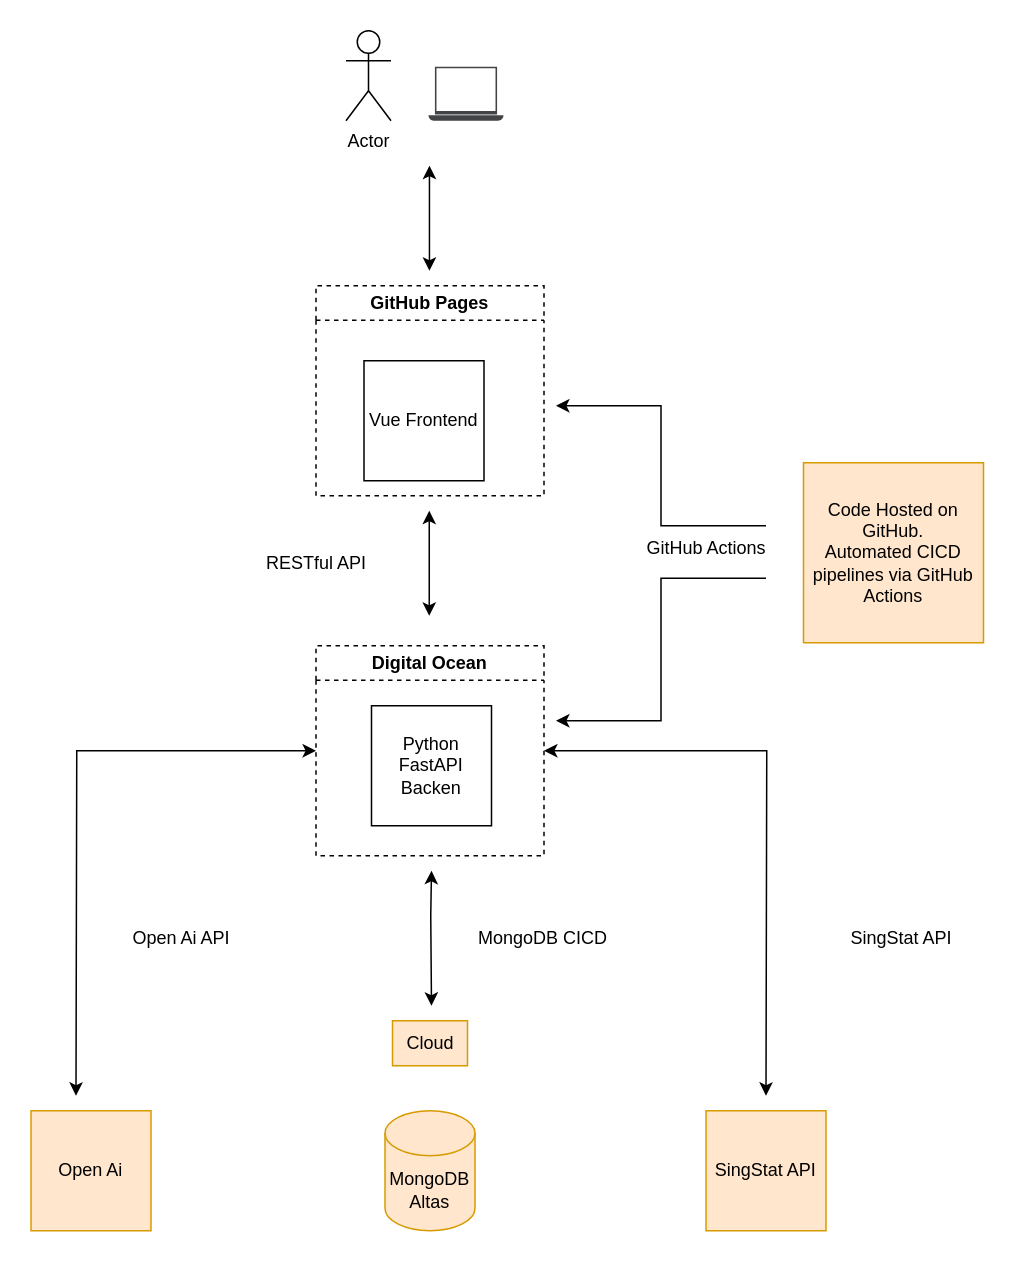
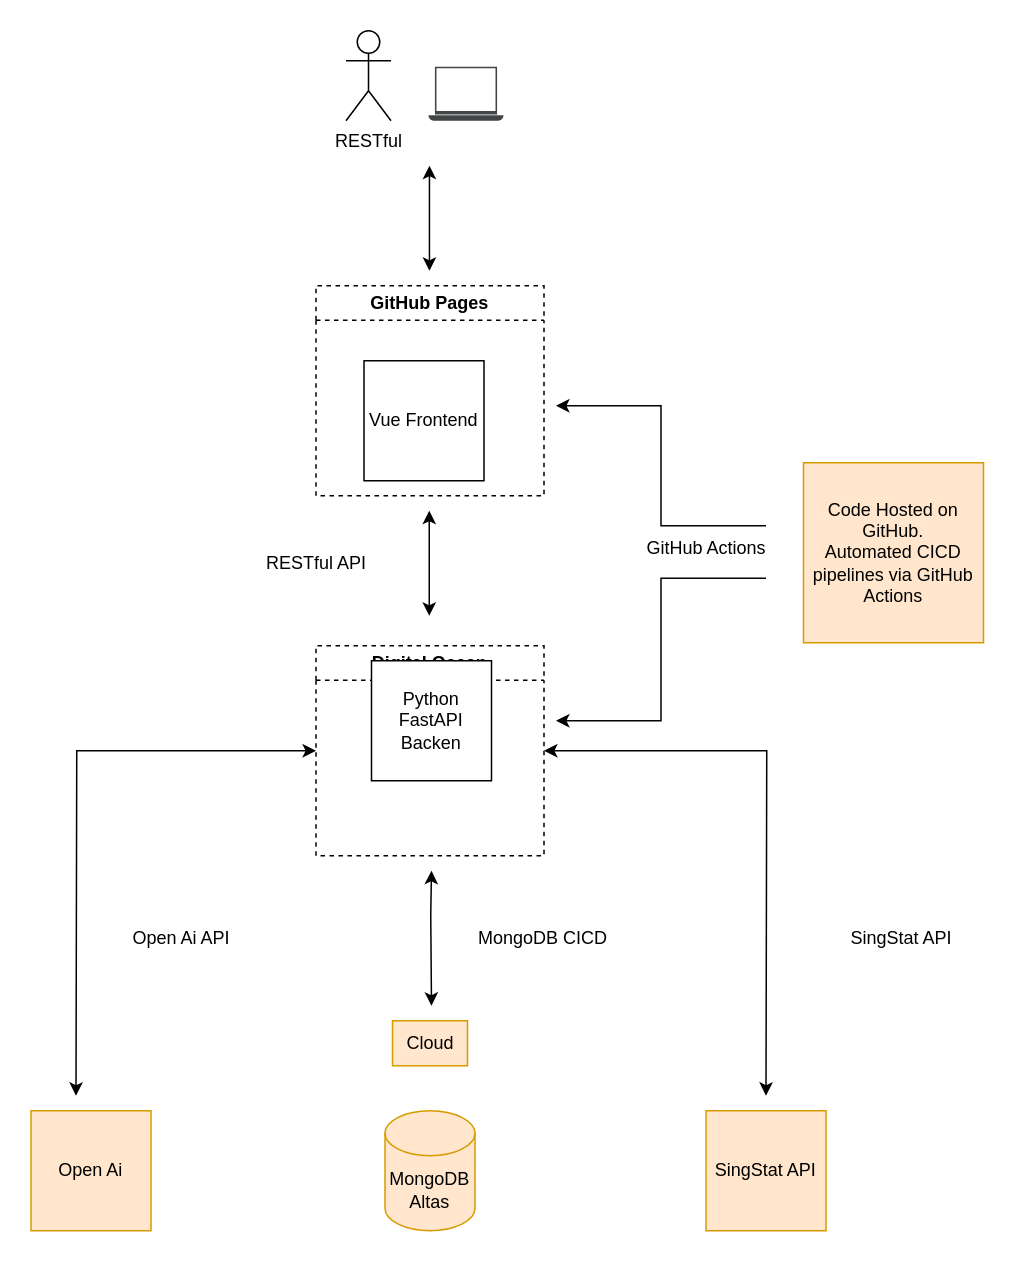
(369, 142) -> (369, 142)
(431, 766) -> (431, 721)
